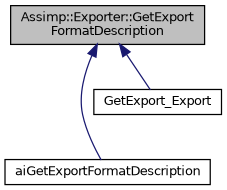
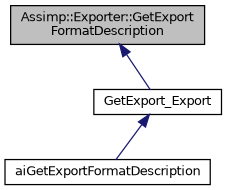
(82, 109) -> (129, 142)
